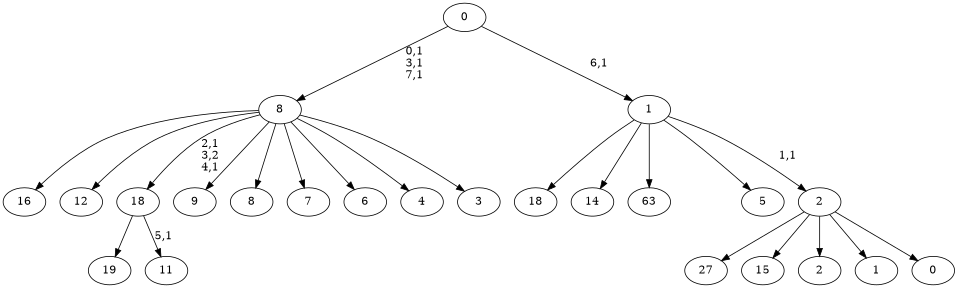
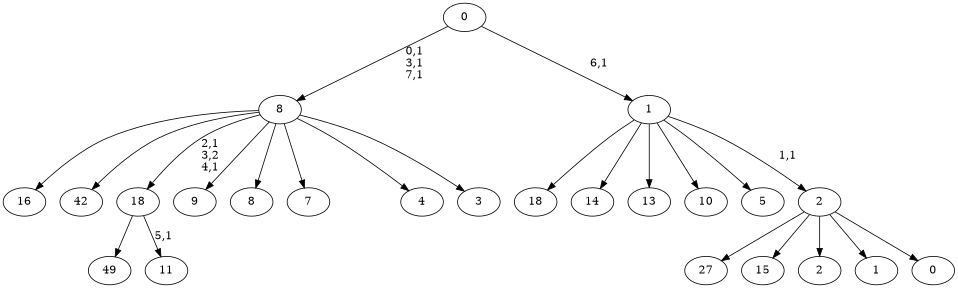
(81, 202) -> (81, 202)
(365, 202) -> none
(649, 202) -> (649, 202)
none -> (706, 202)
(110, 271) -> (110, 271)
